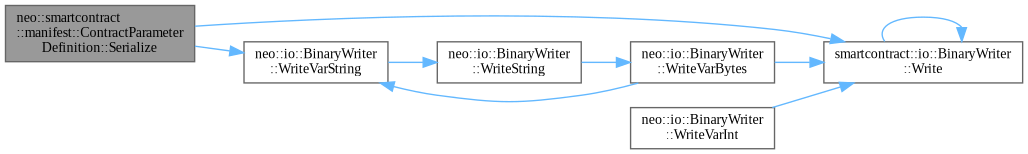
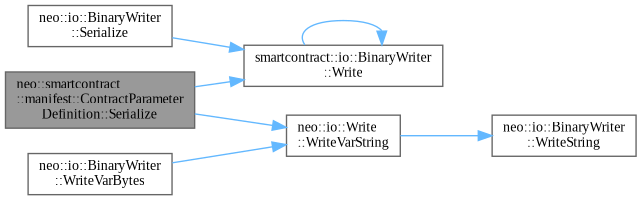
(316, 62) -> (343, 136)
(599, 62) -> none
(792, 62) -> none
(703, 128) -> (100, 26)
